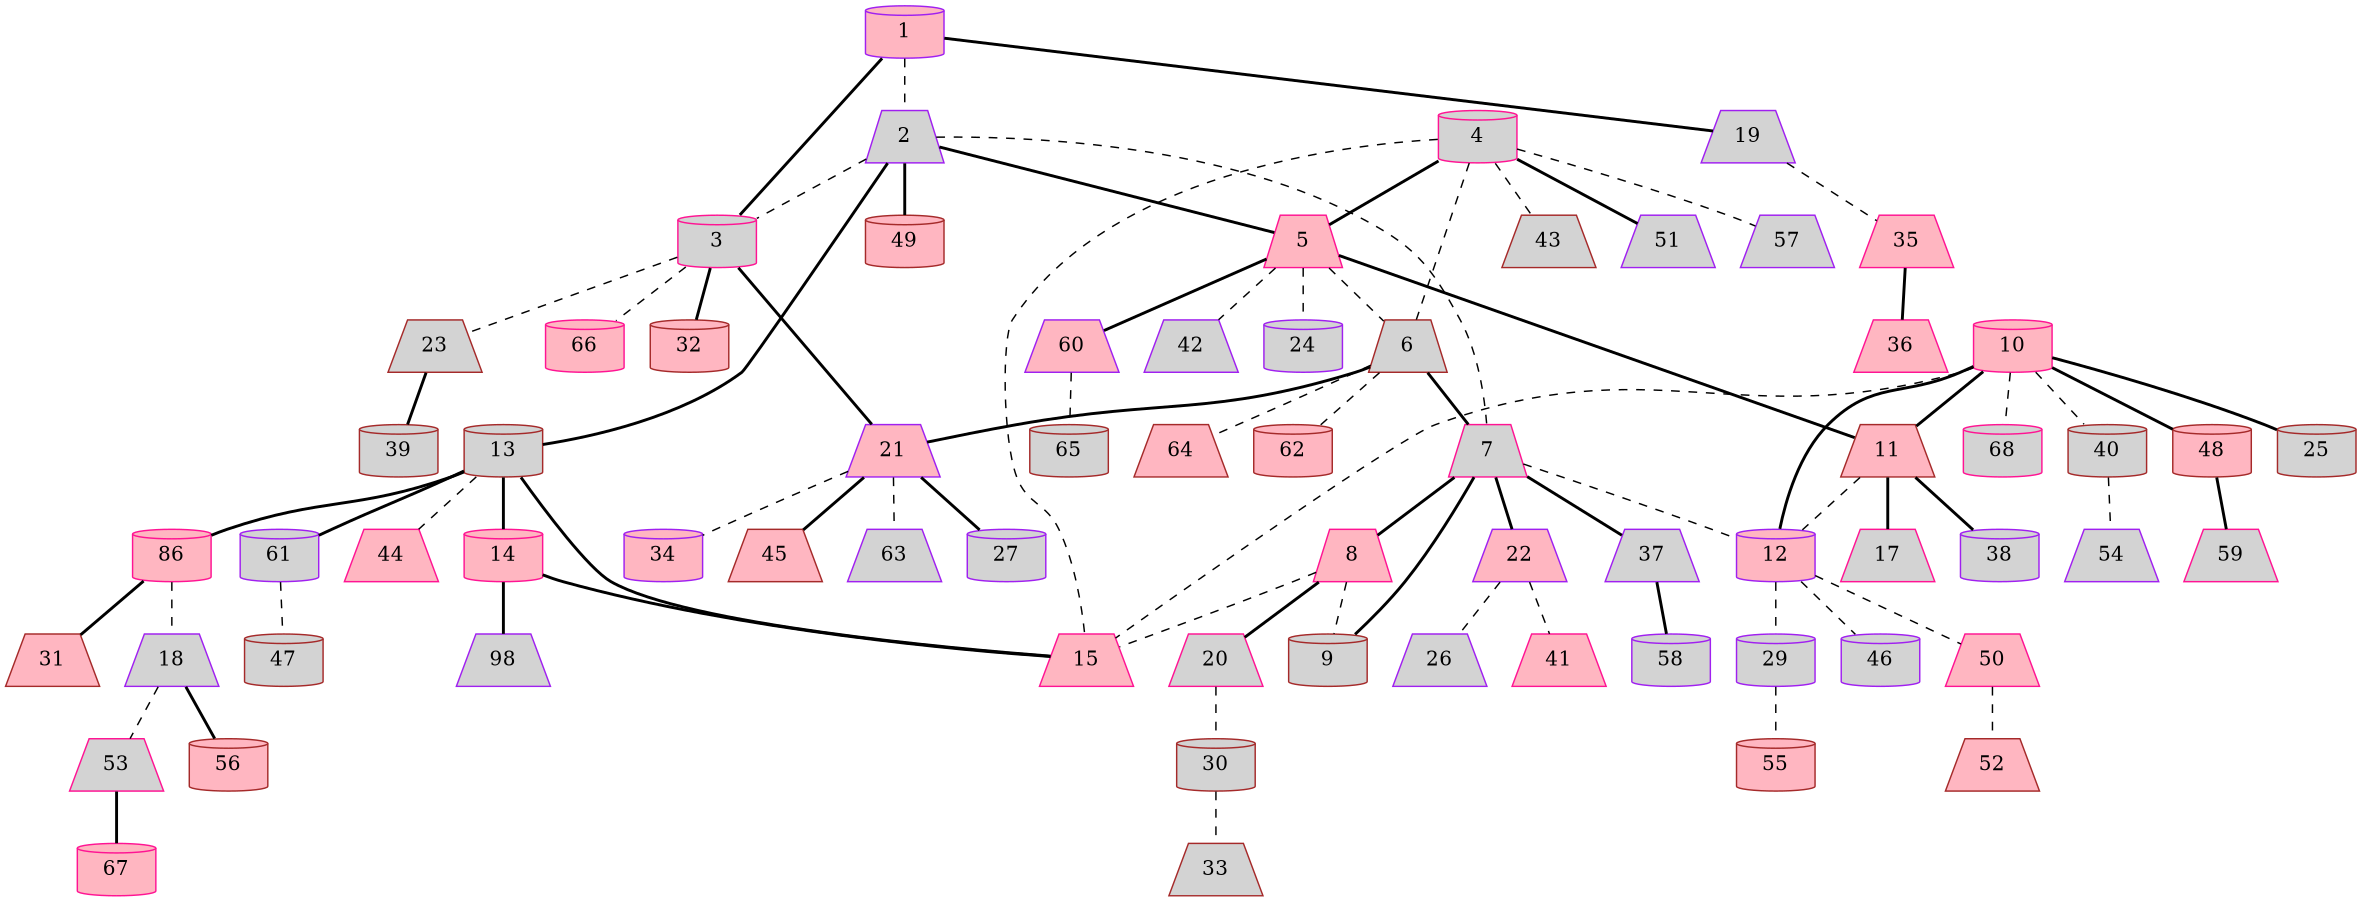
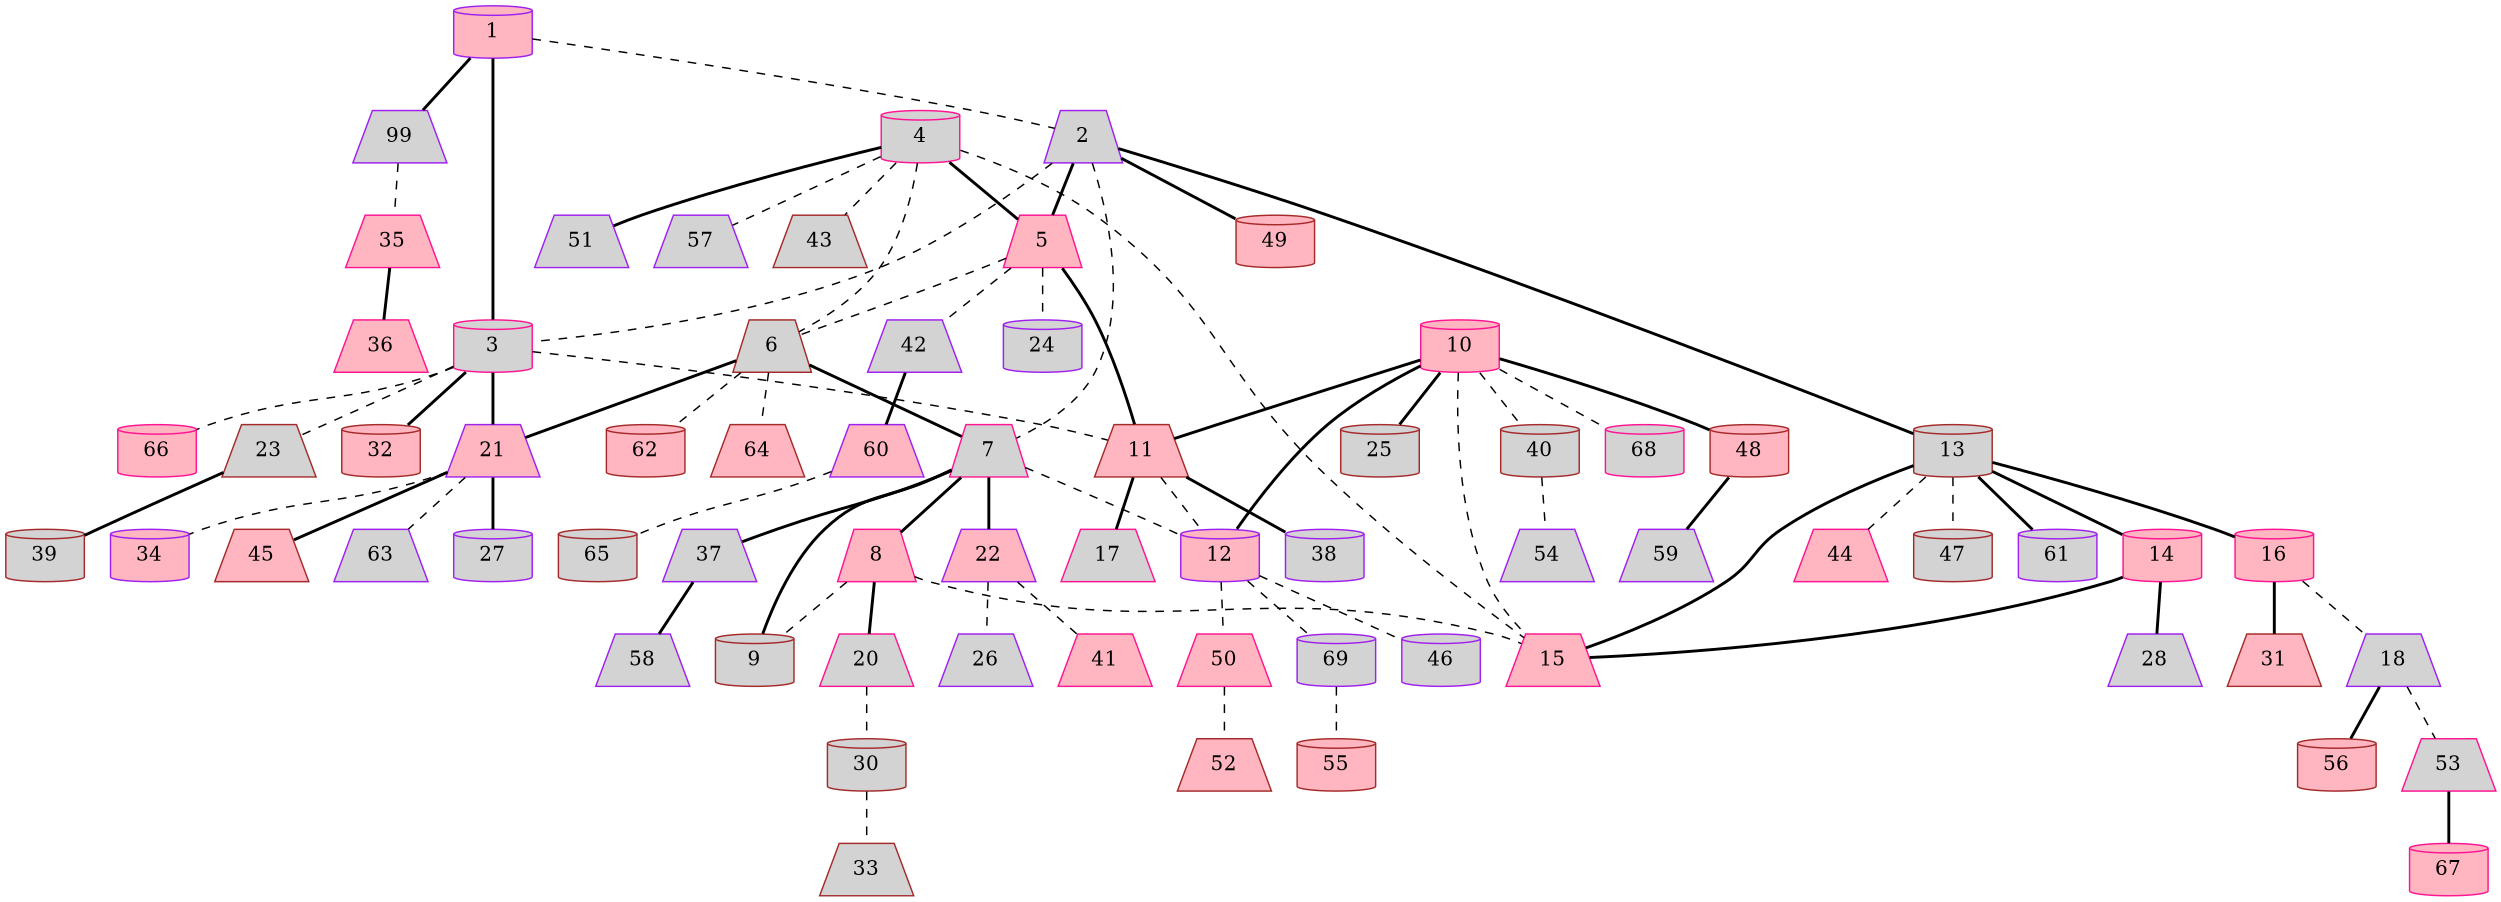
(1748, 137) -> (400, 137)
(1185, 295) -> (899, 391)
none -> (821, 388)
(172, 555) -> (2274, 555)
(2231, 555) -> (1666, 555)
(282, 608) -> (1953, 503)
(503, 660) -> (2155, 660)
(1671, 660) -> (643, 660)
(1776, 660) -> (1336, 660)
